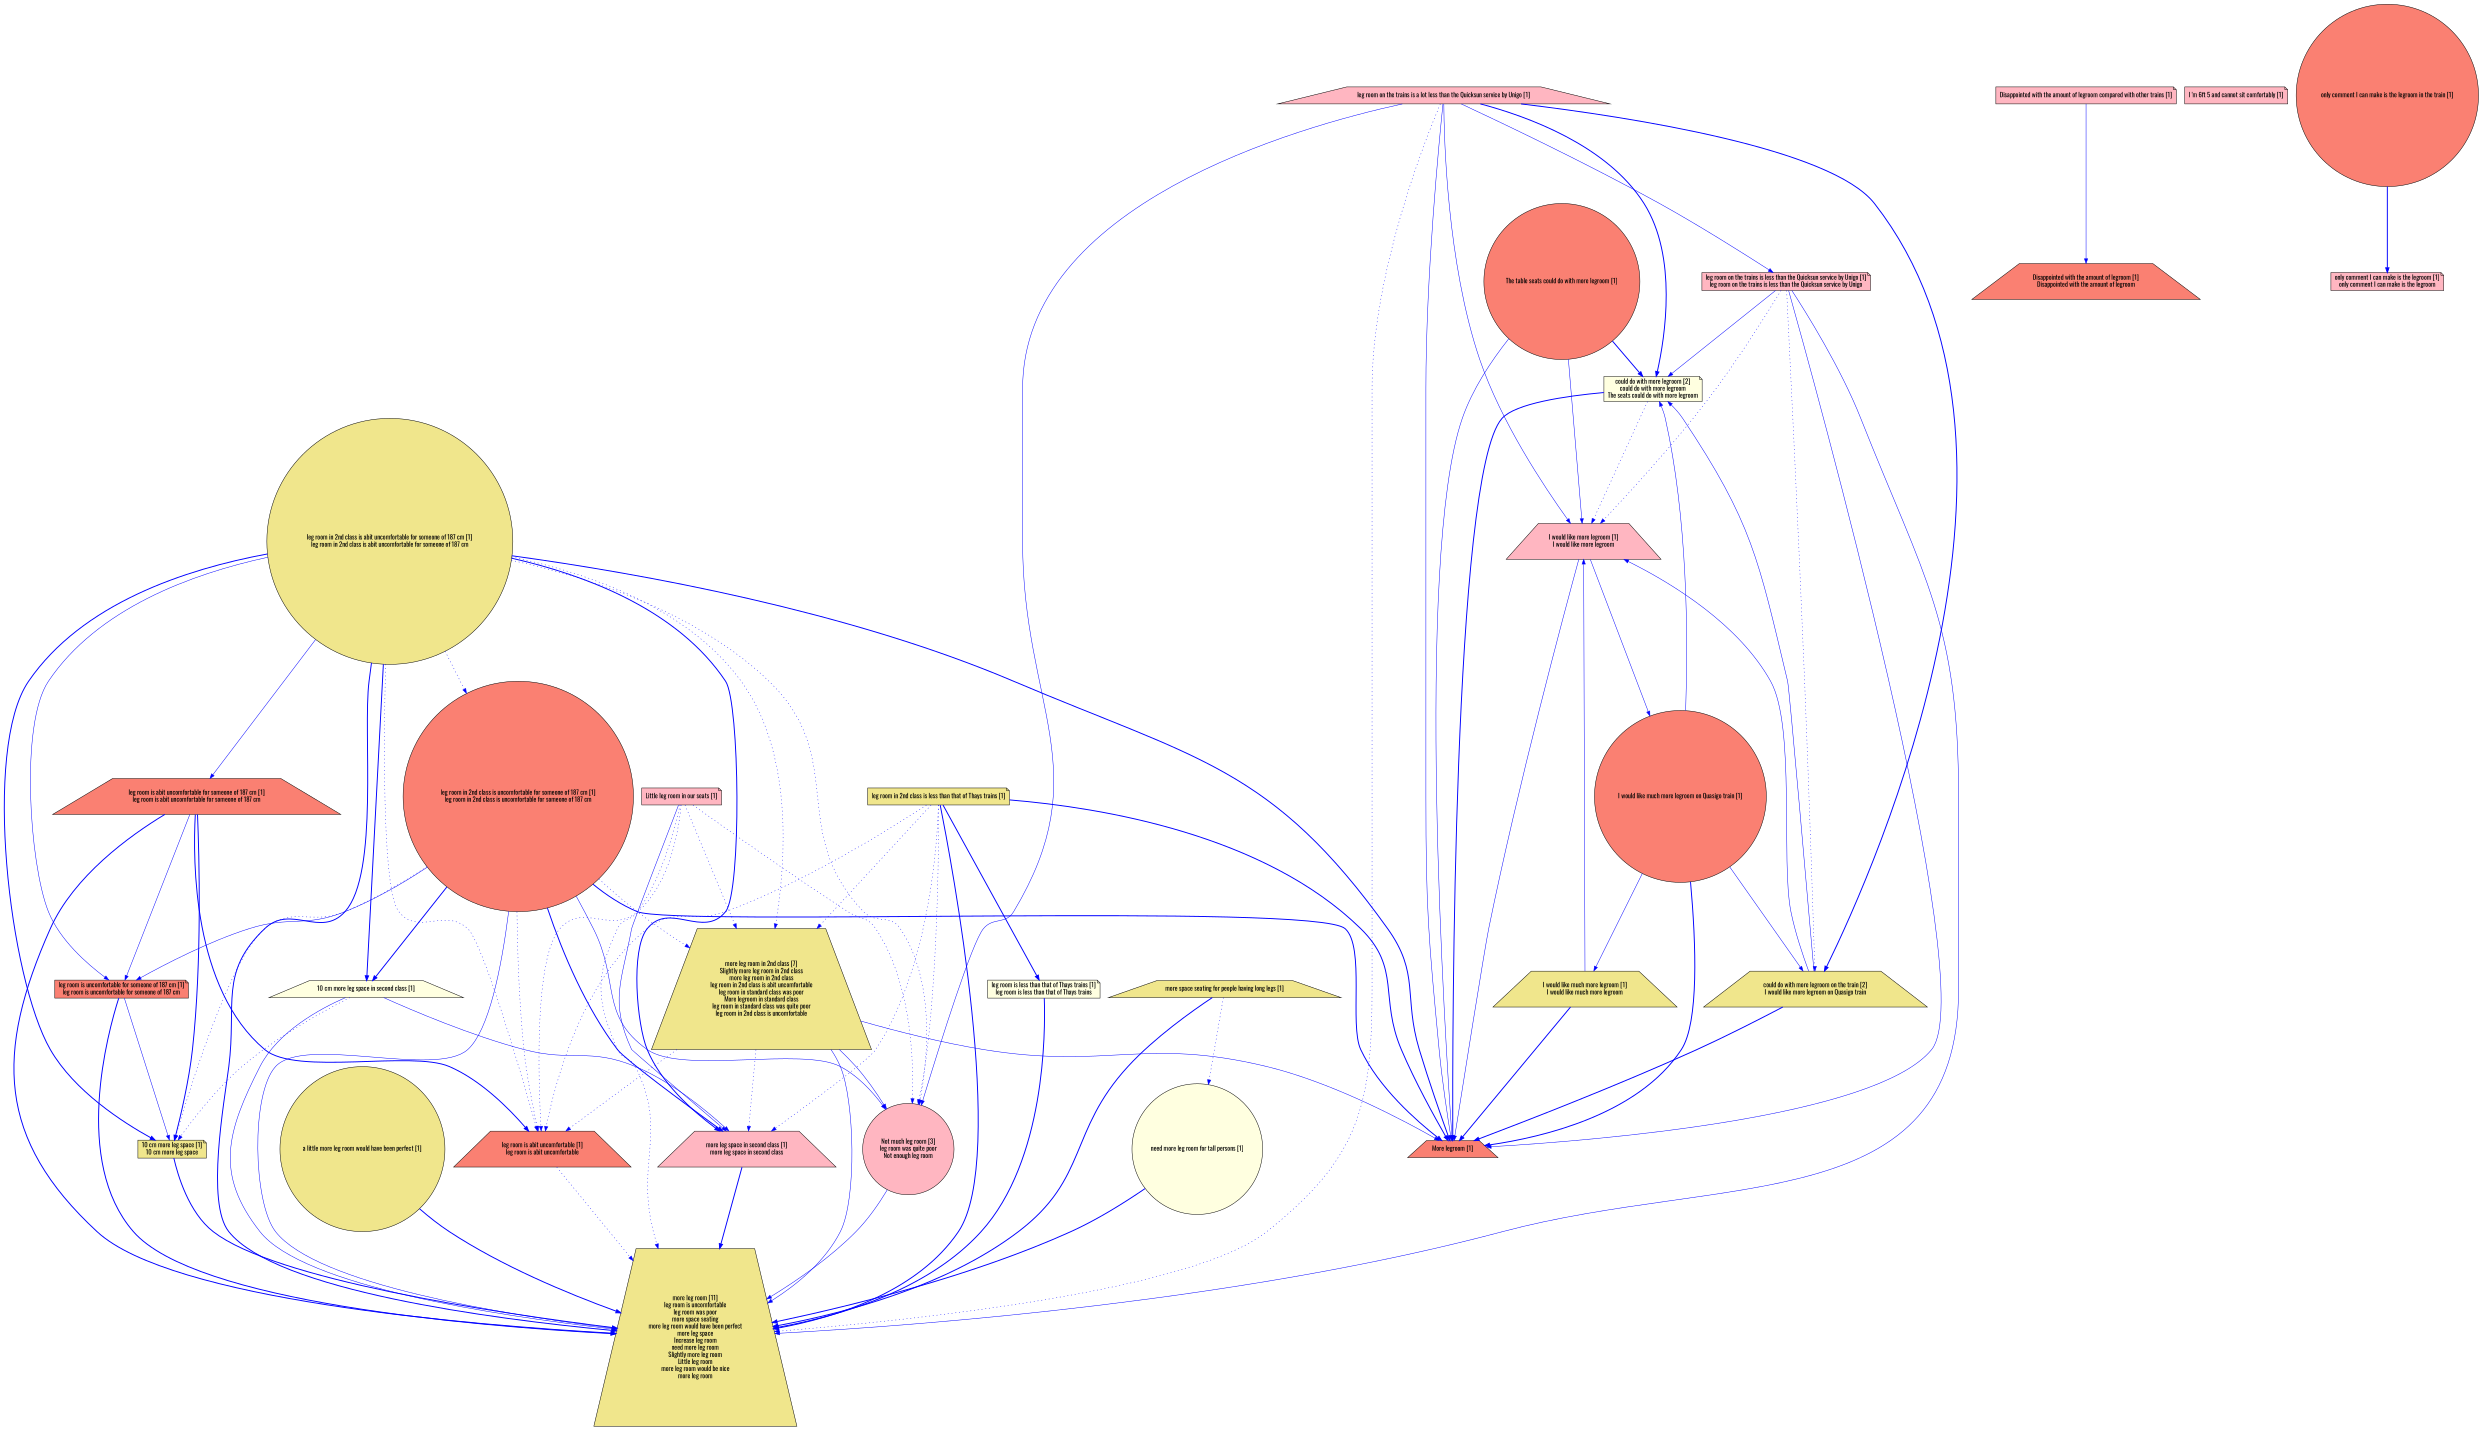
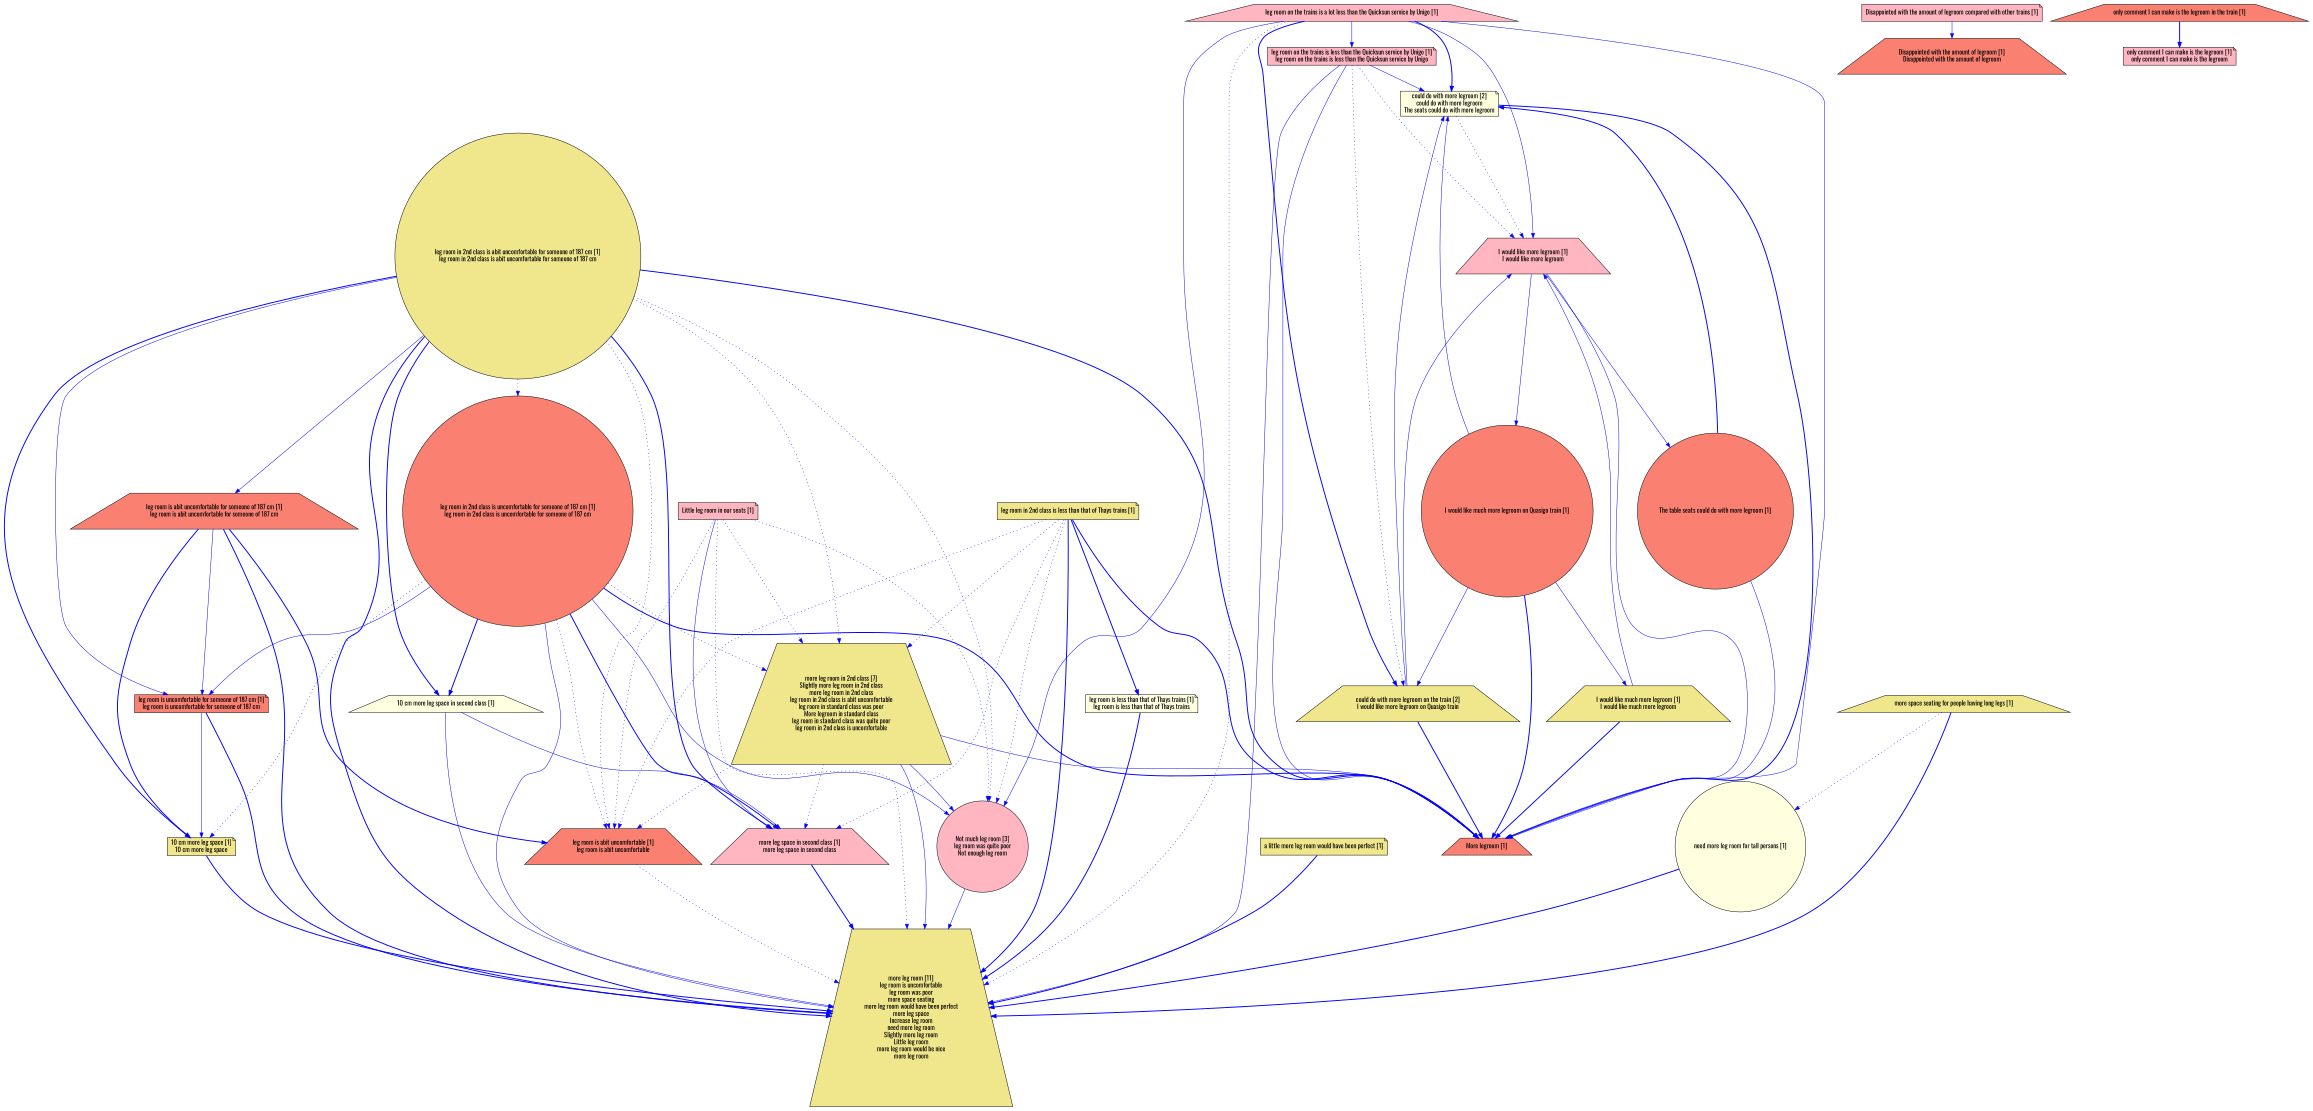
(2236, 95) -> none
(2387, 95) -> (2180, 13)
(1575, 439) -> (1607, 359)
(256, 1055) -> none
(362, 1149) -> (1324, 847)
